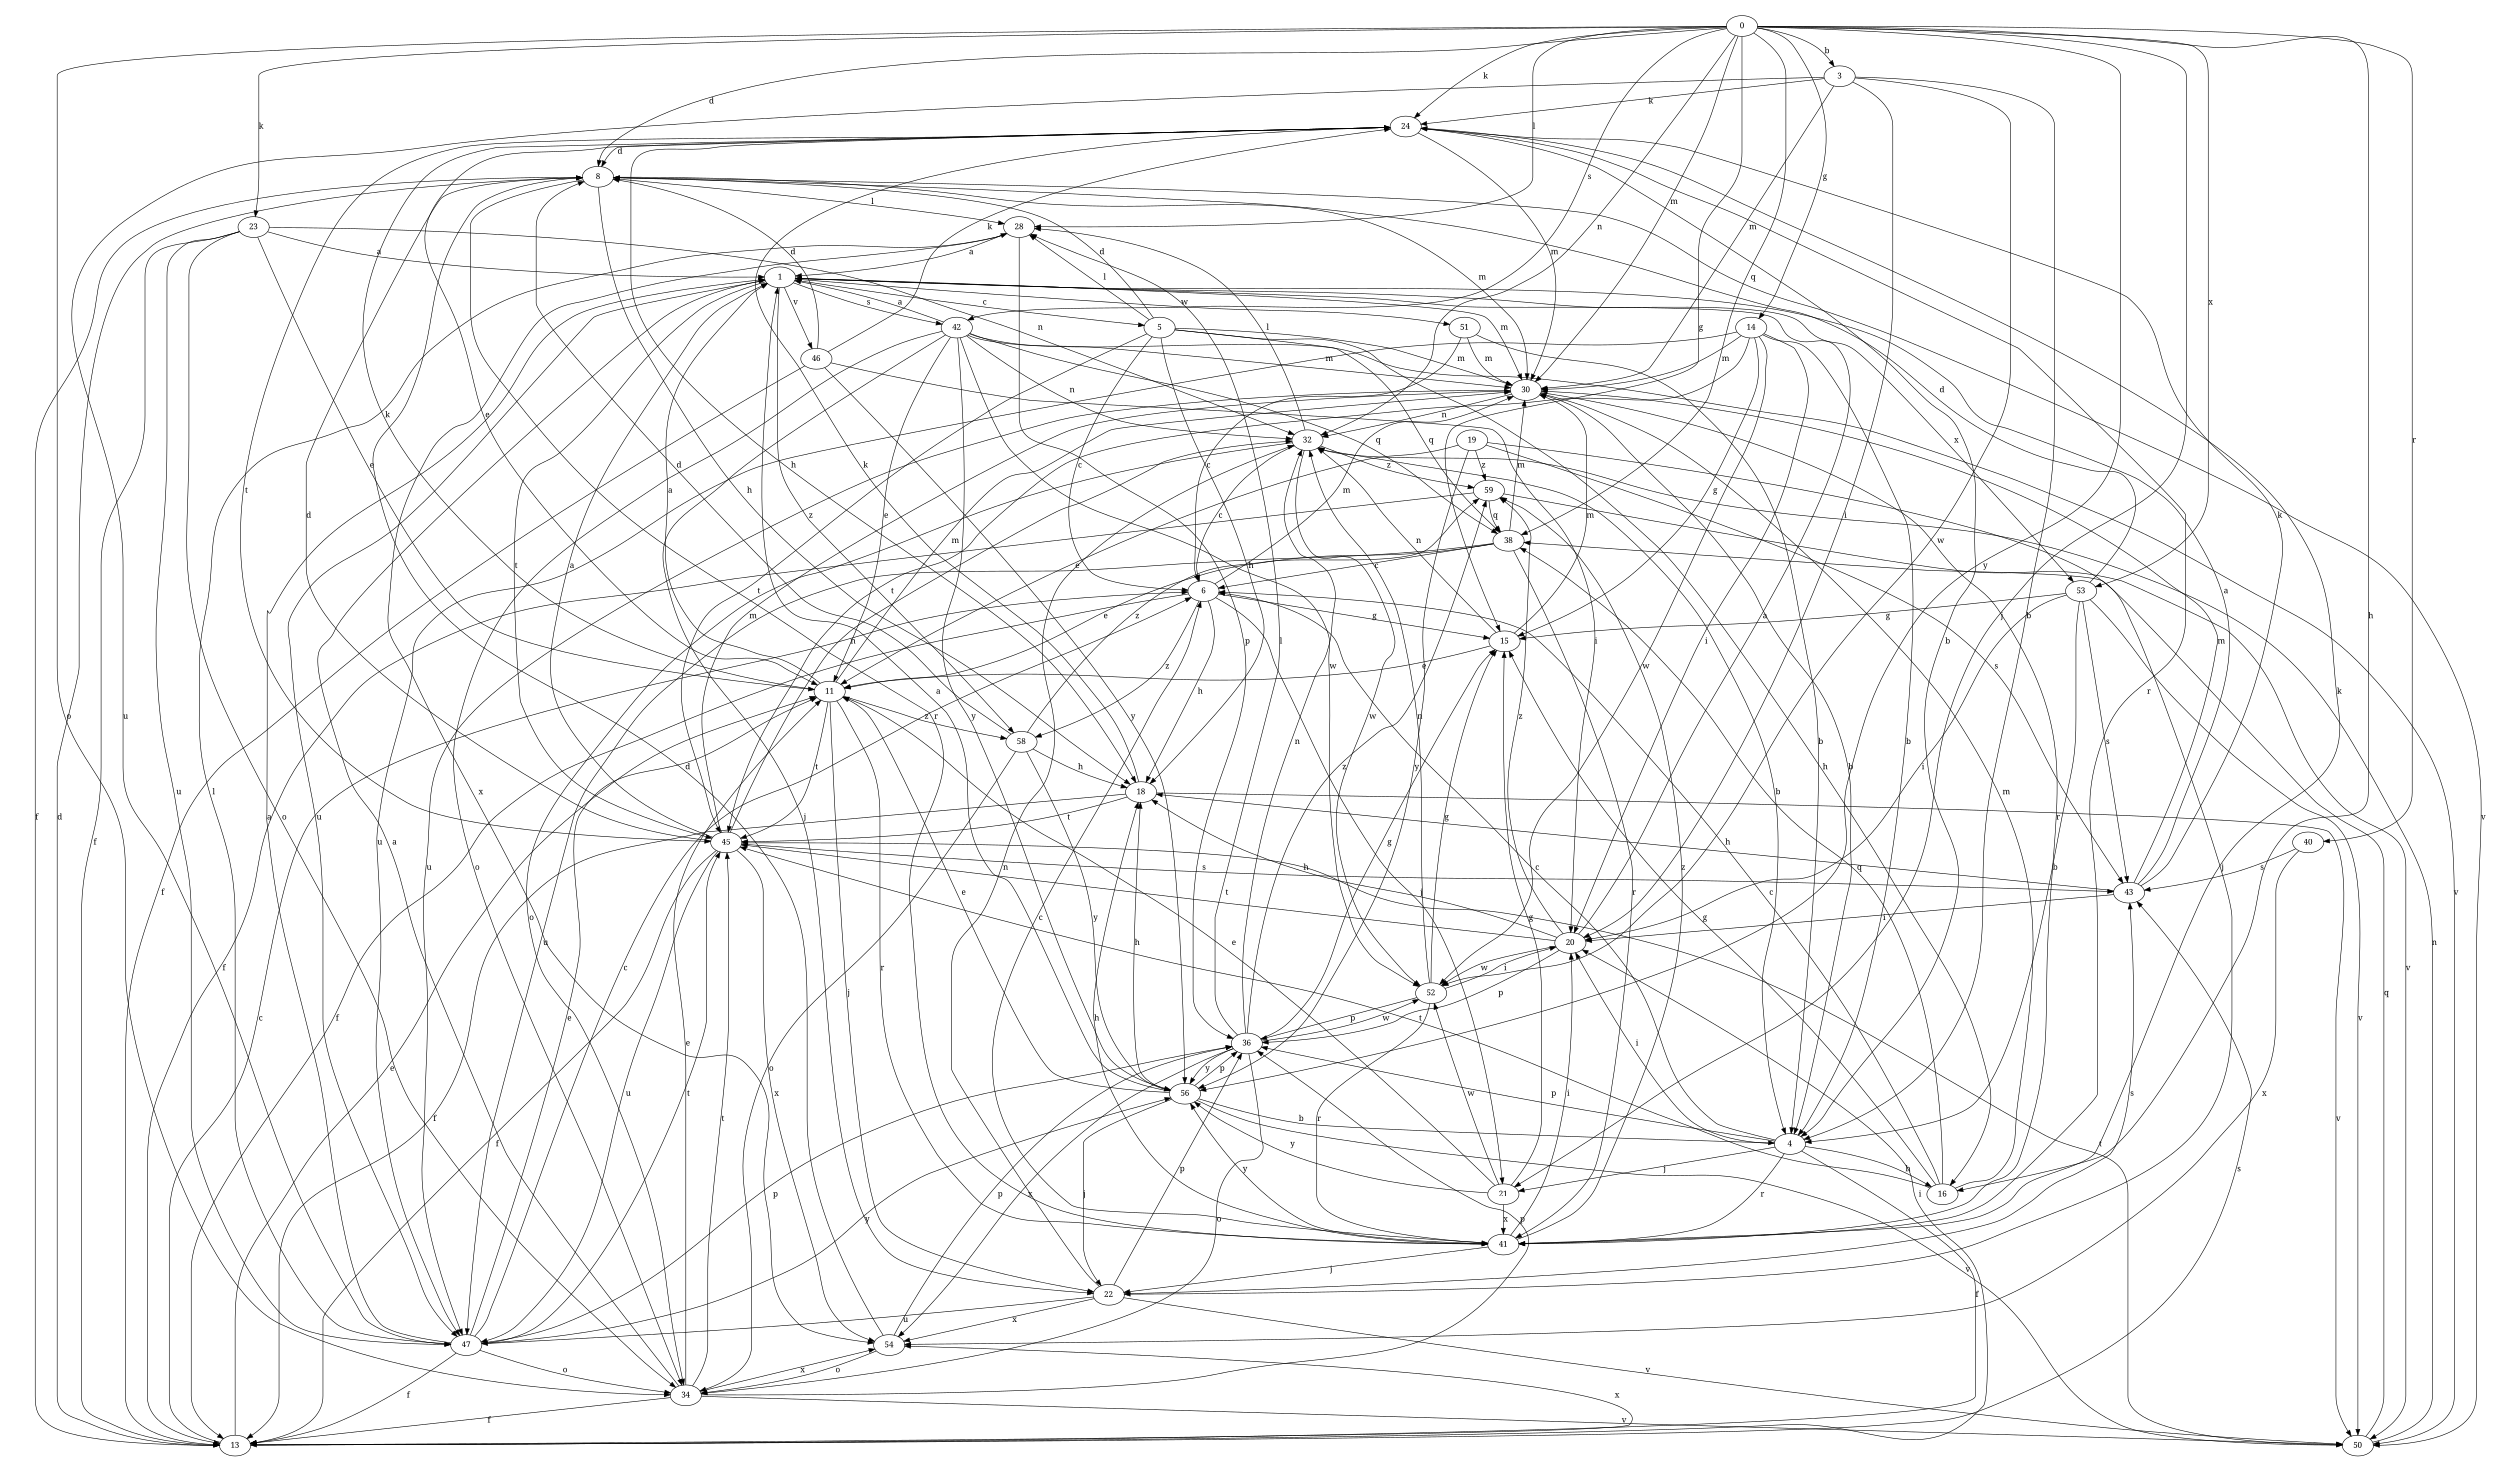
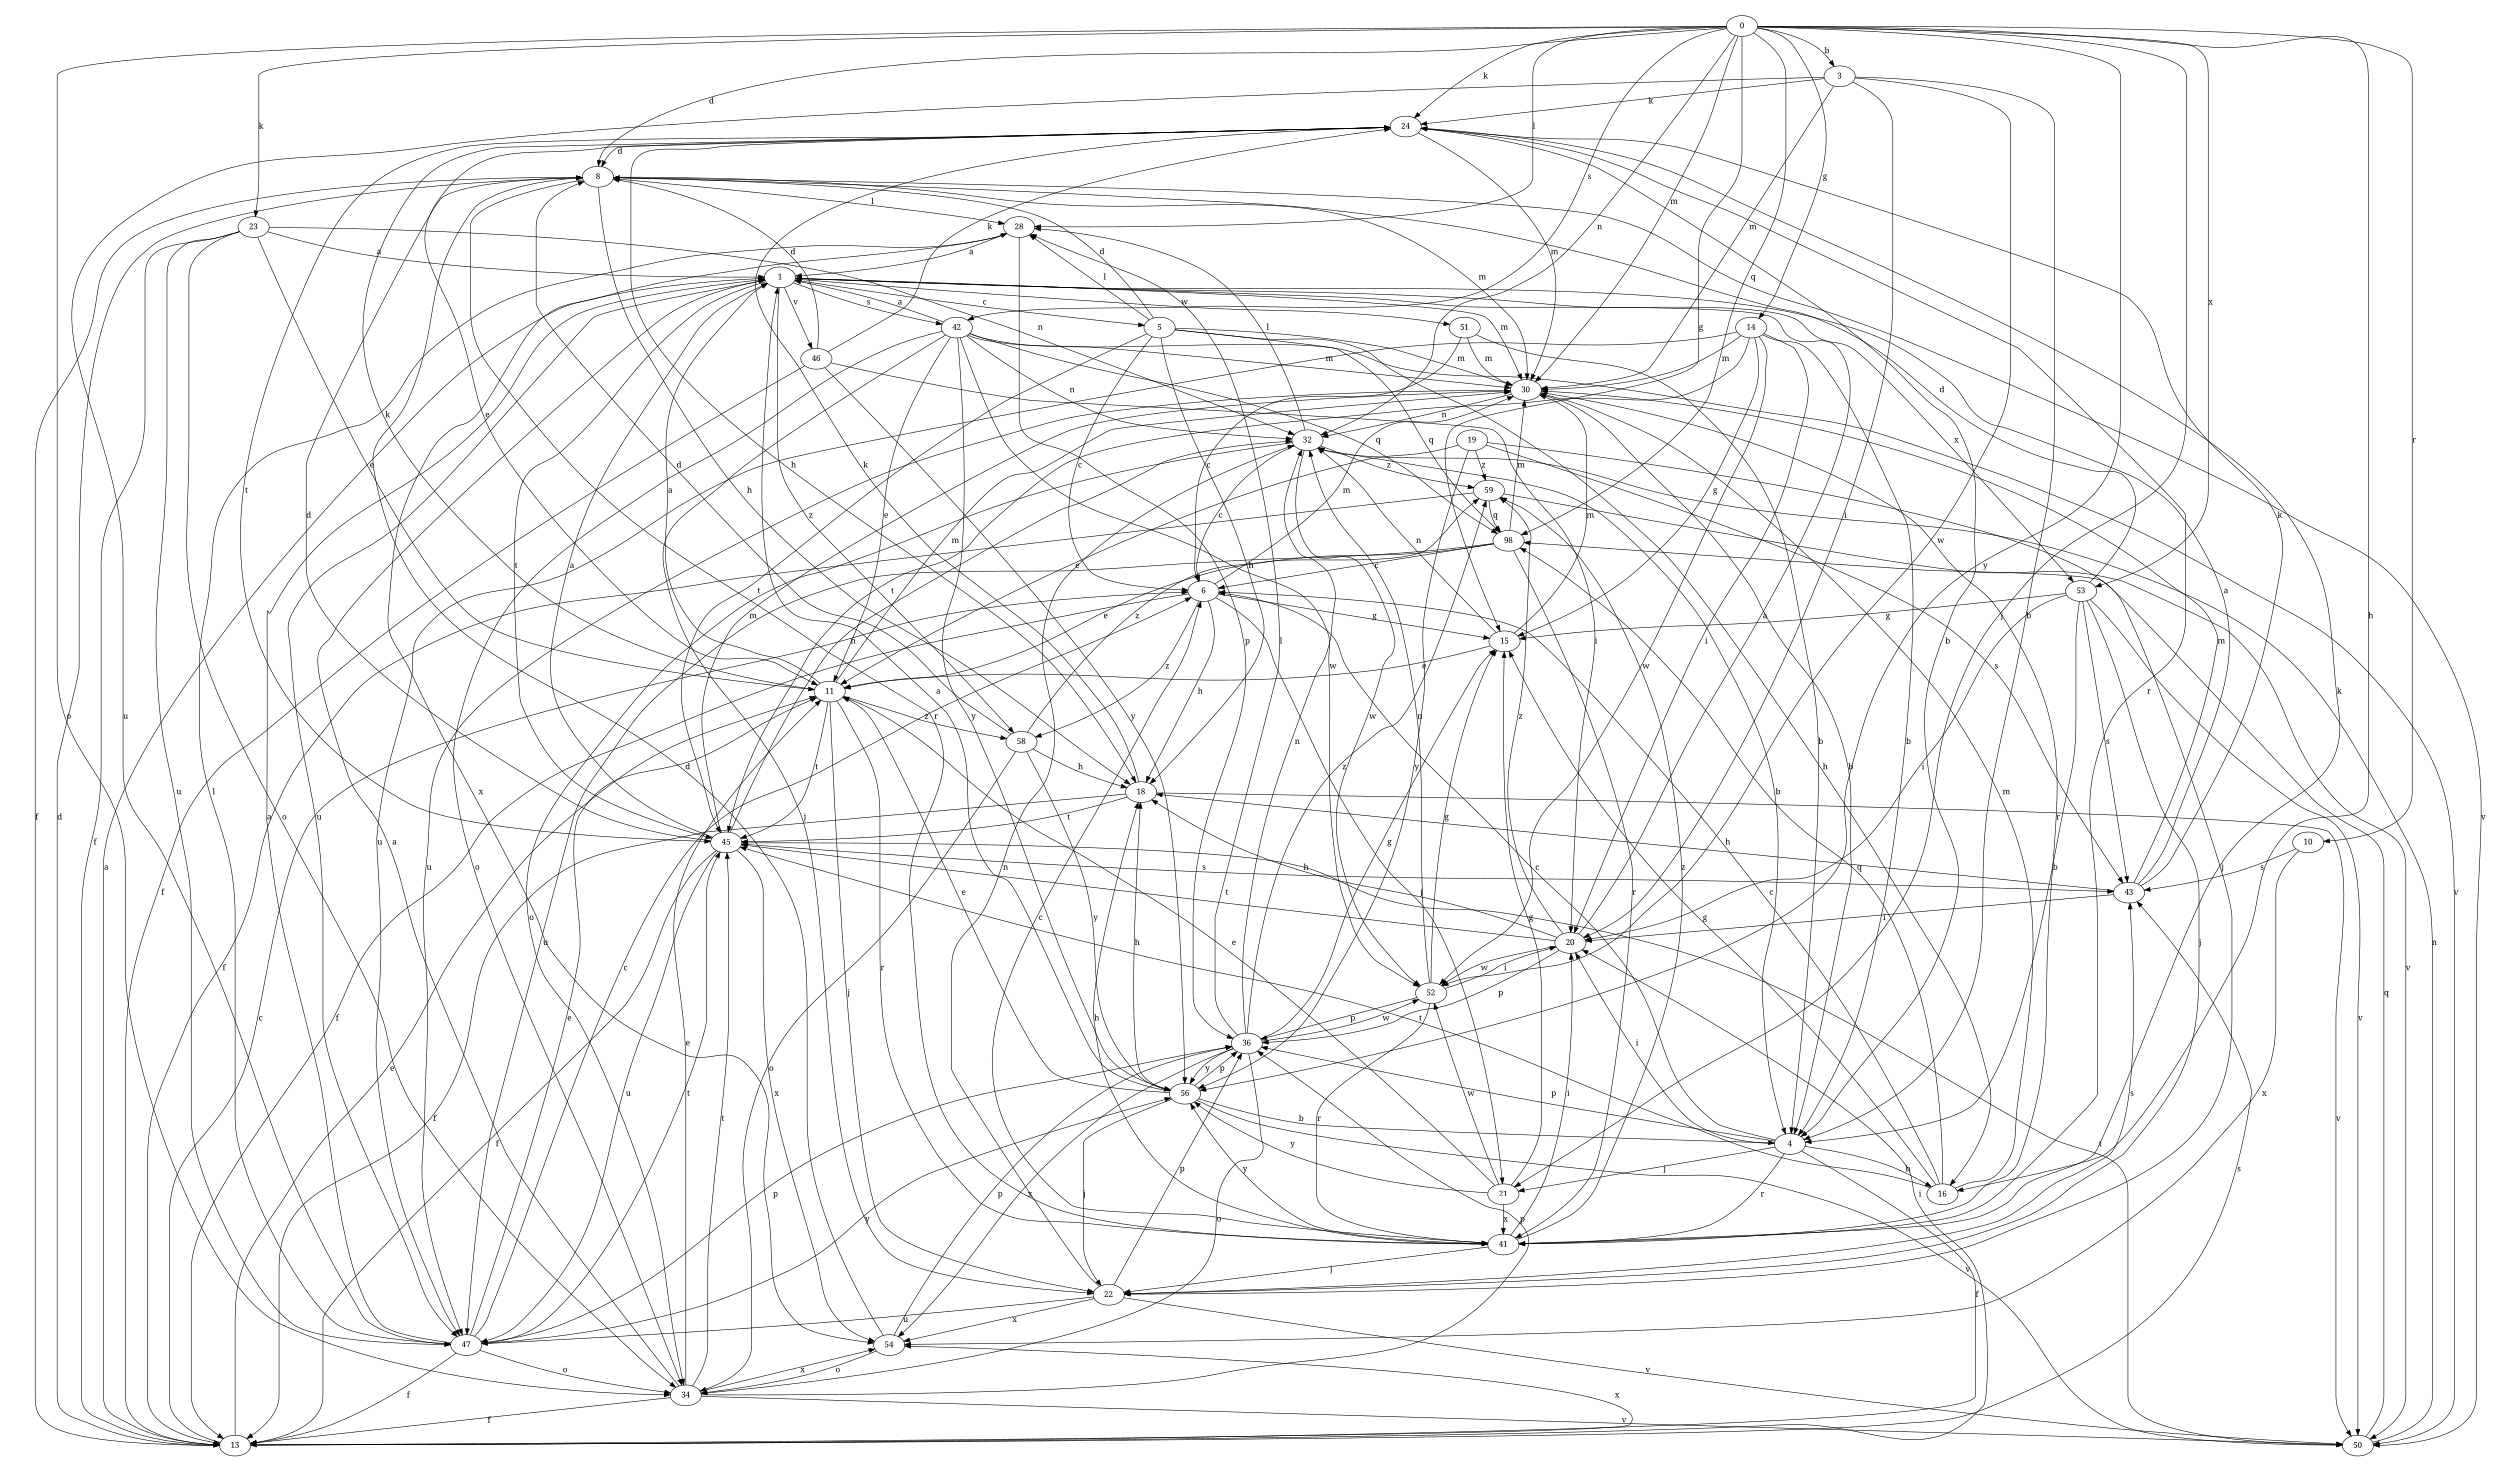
(1509, 541) -> (1509, 541)
none -> (152, 739)
(2308, 842) -> (2308, 842)
none -> (1936, 1245)
